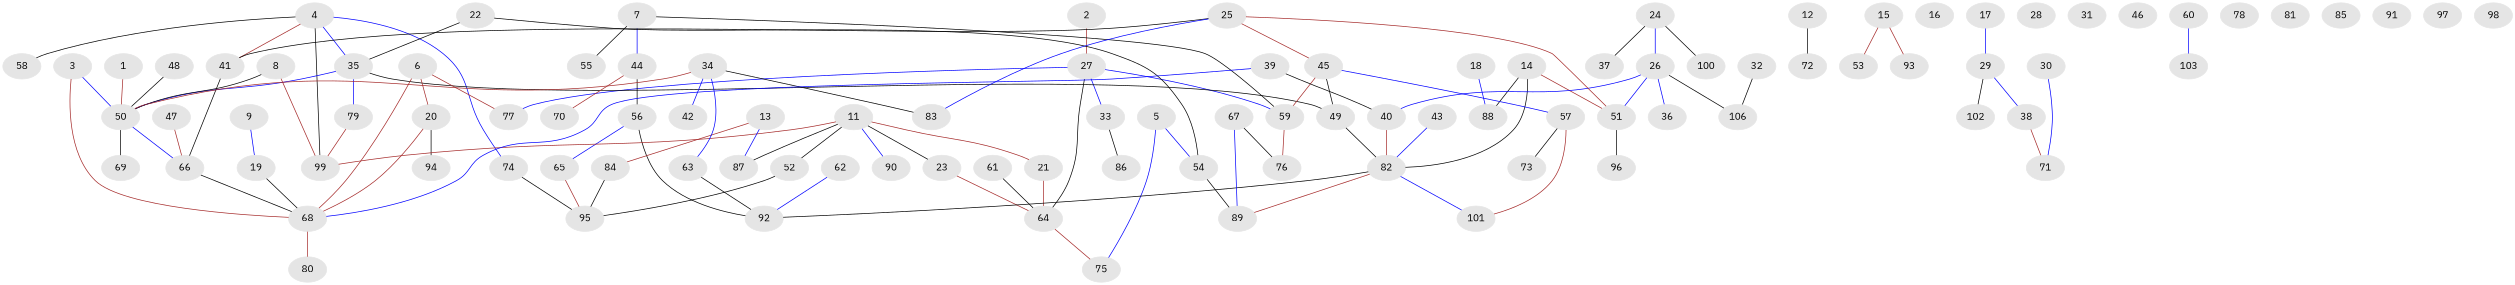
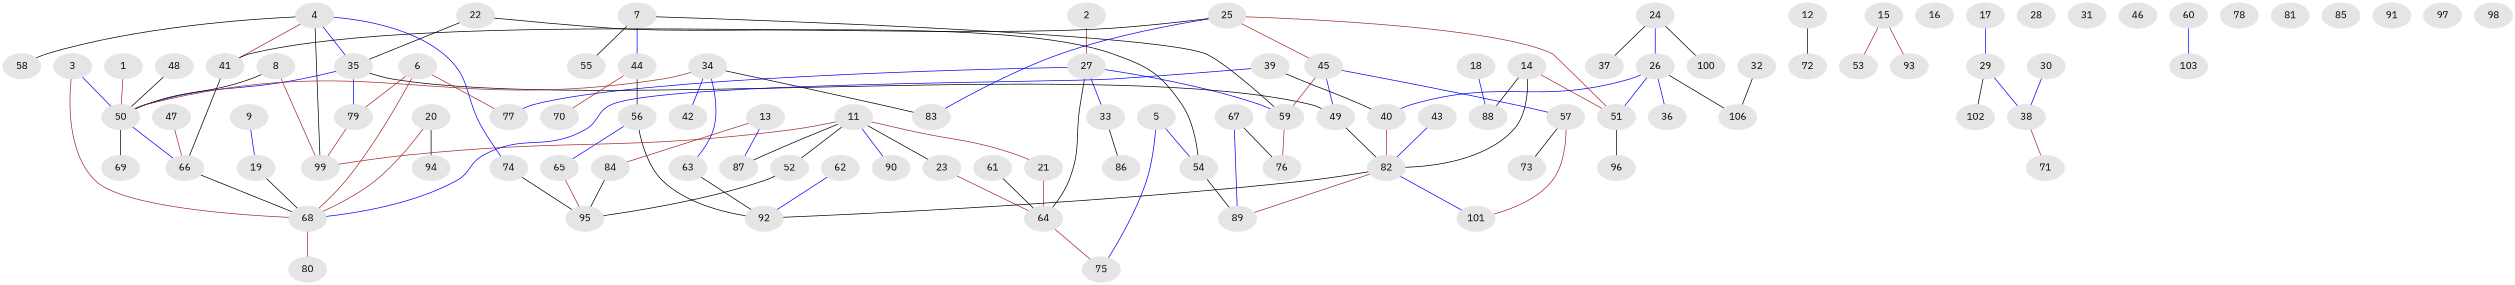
(424, 92) -> (386, 92)
(1331, 97) -> (1331, 97)
(2052, 117) -> (2036, 92)
